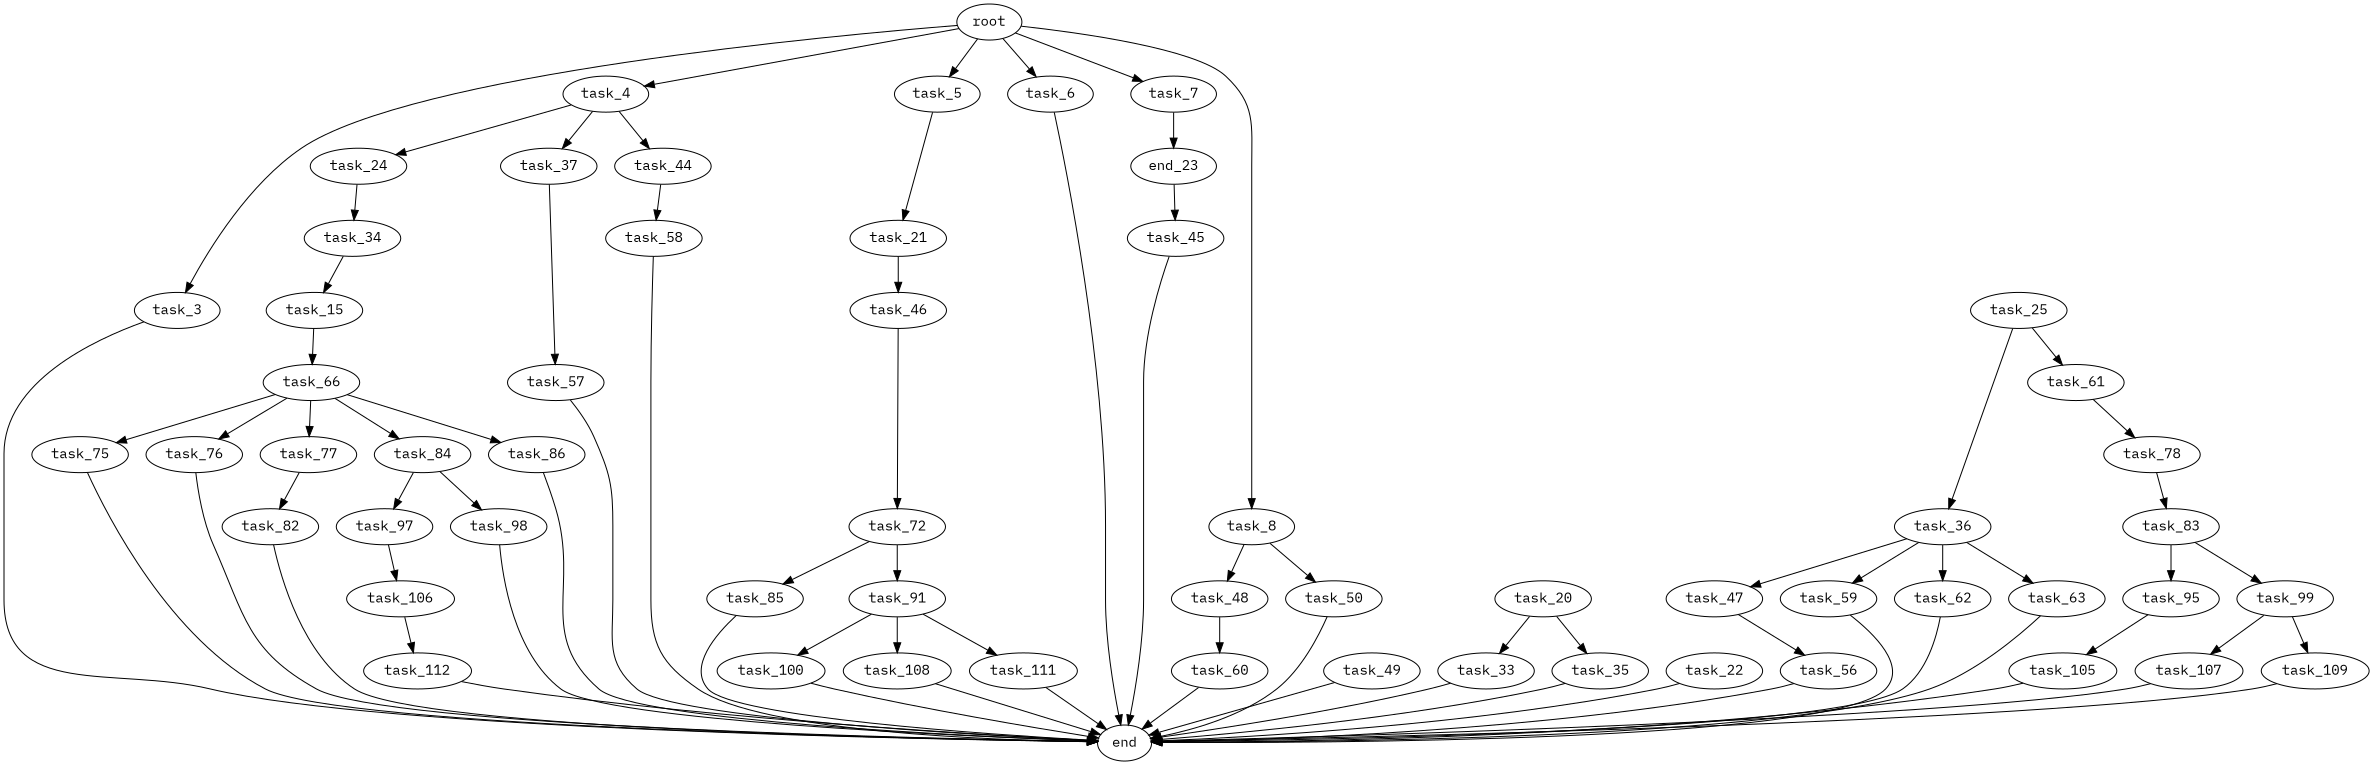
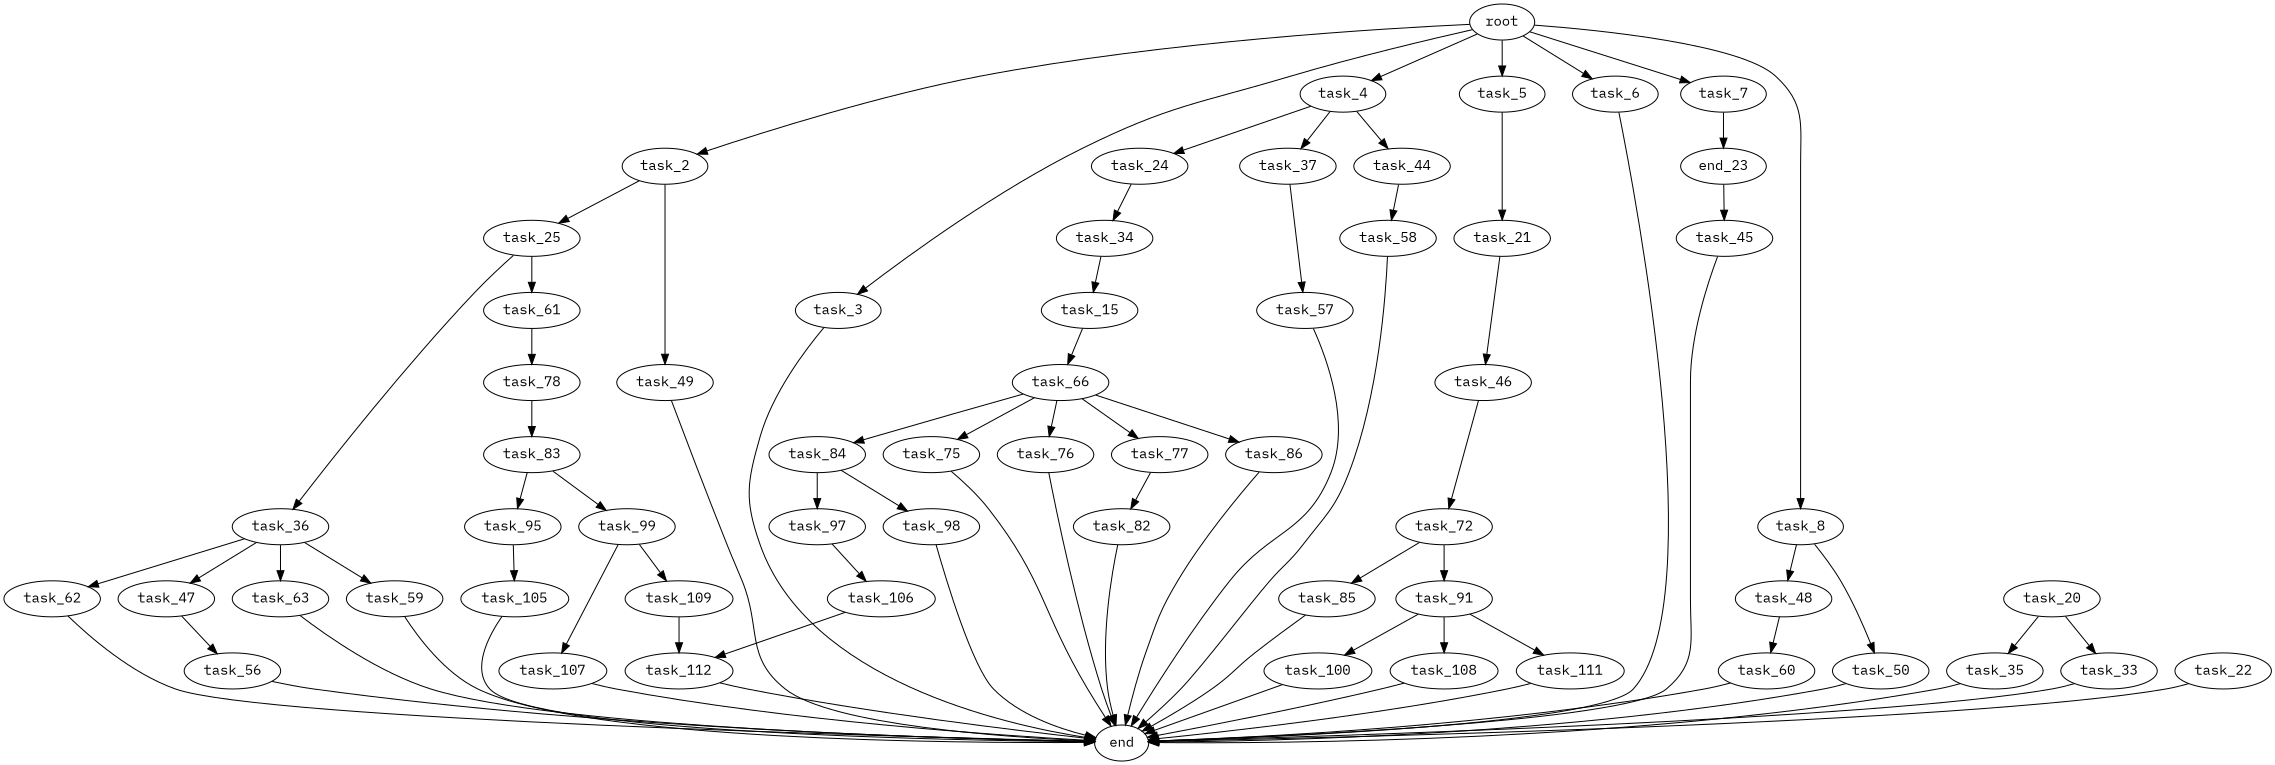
none -> (665, 166)
(1832, 721) -> (679, 630)
